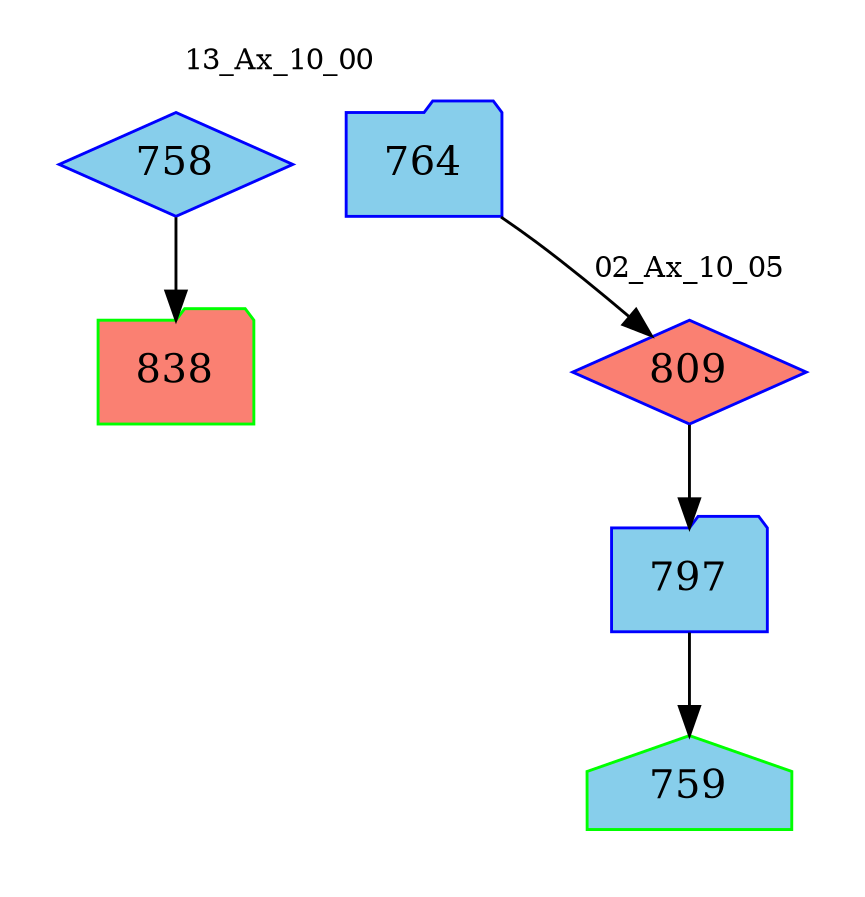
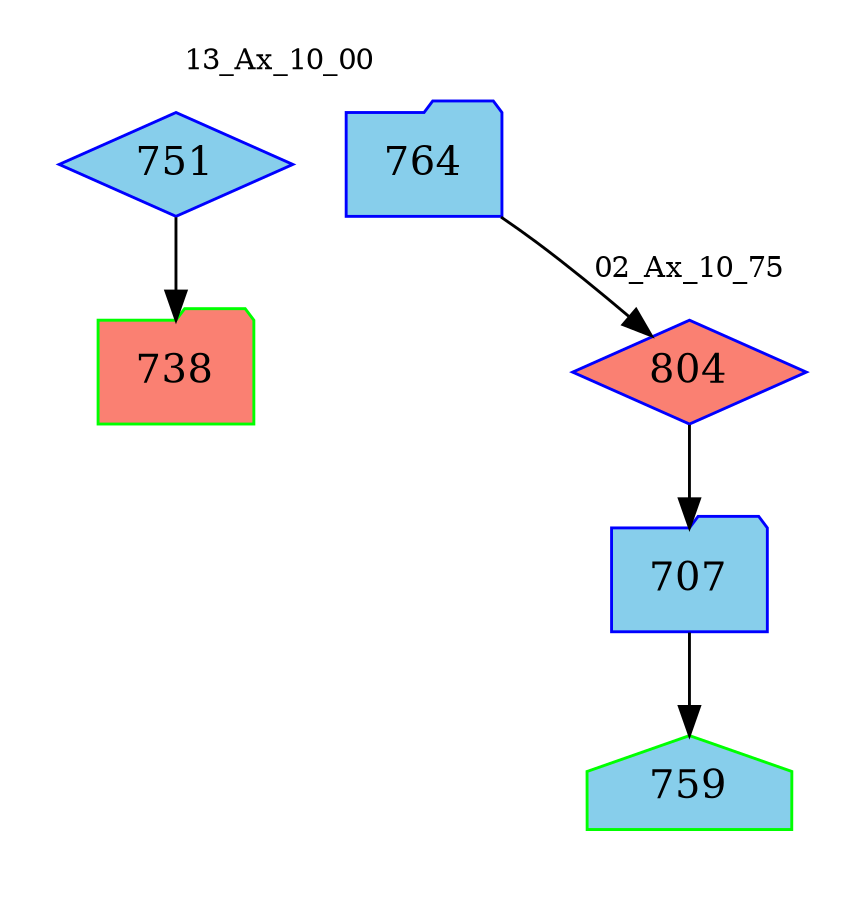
(176, 164) -> (176, 164)
(689, 270) -> (689, 270)
(176, 372) -> (176, 372)
(689, 372) -> (689, 372)
(689, 580) -> (689, 580)
